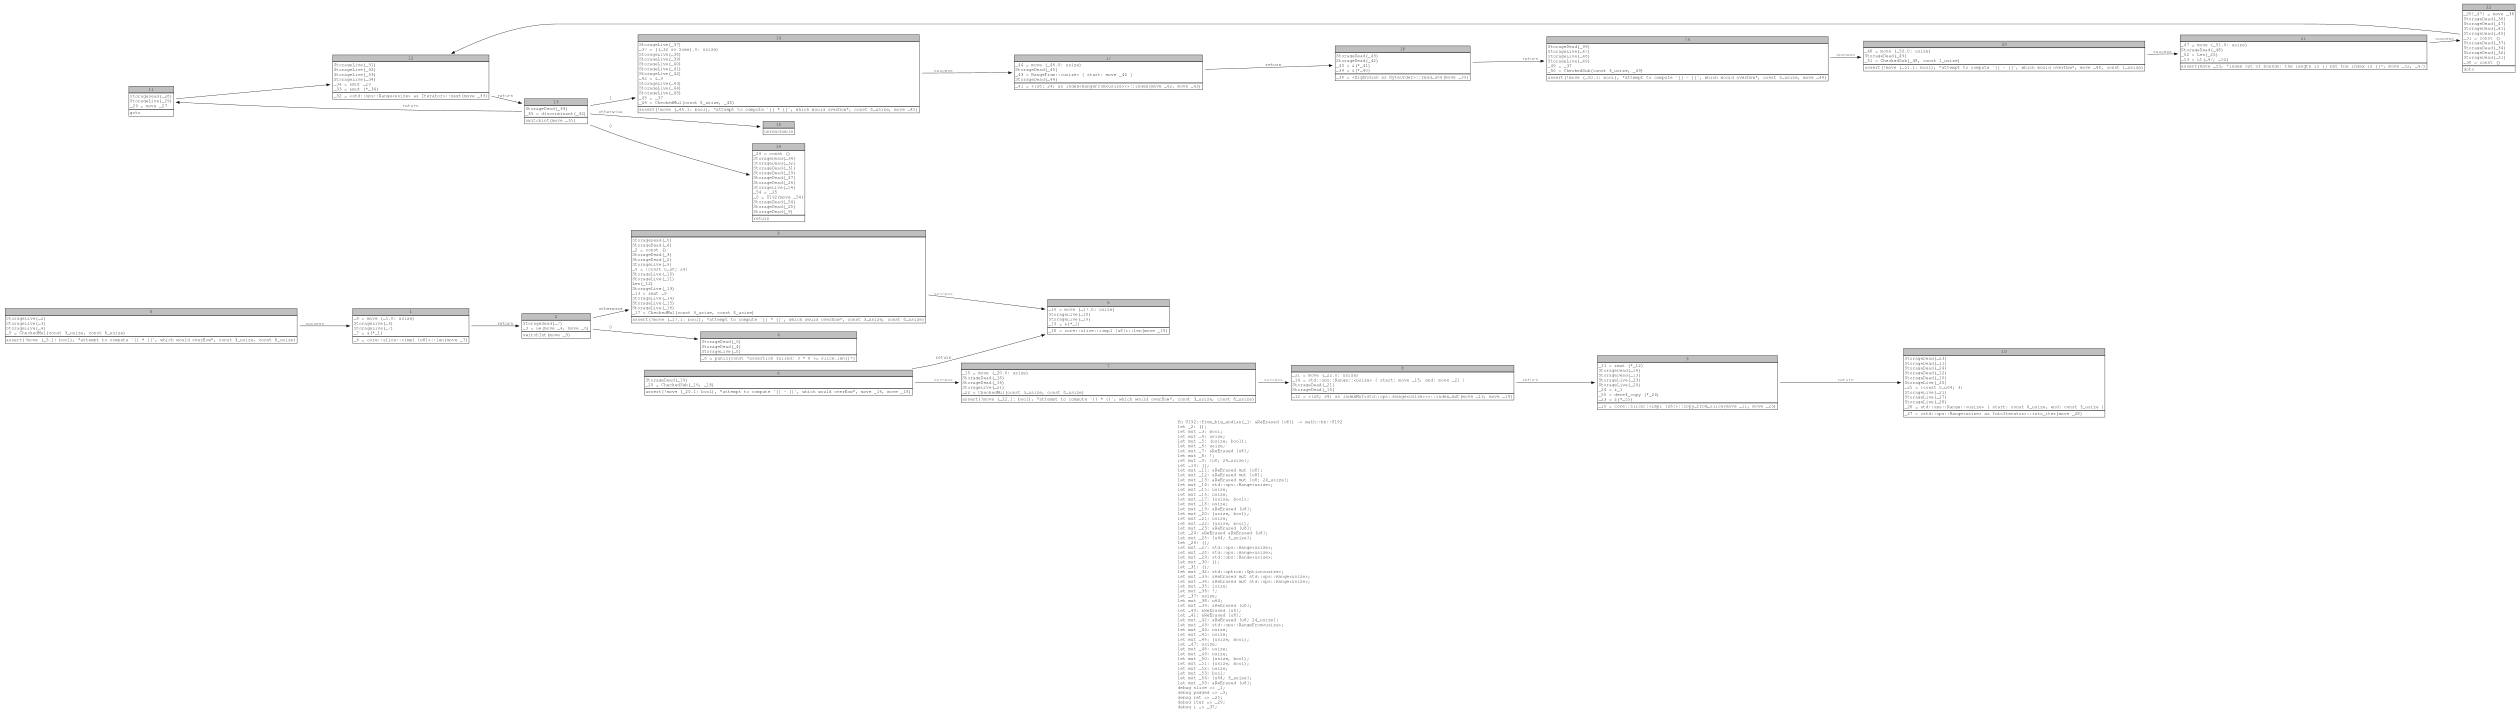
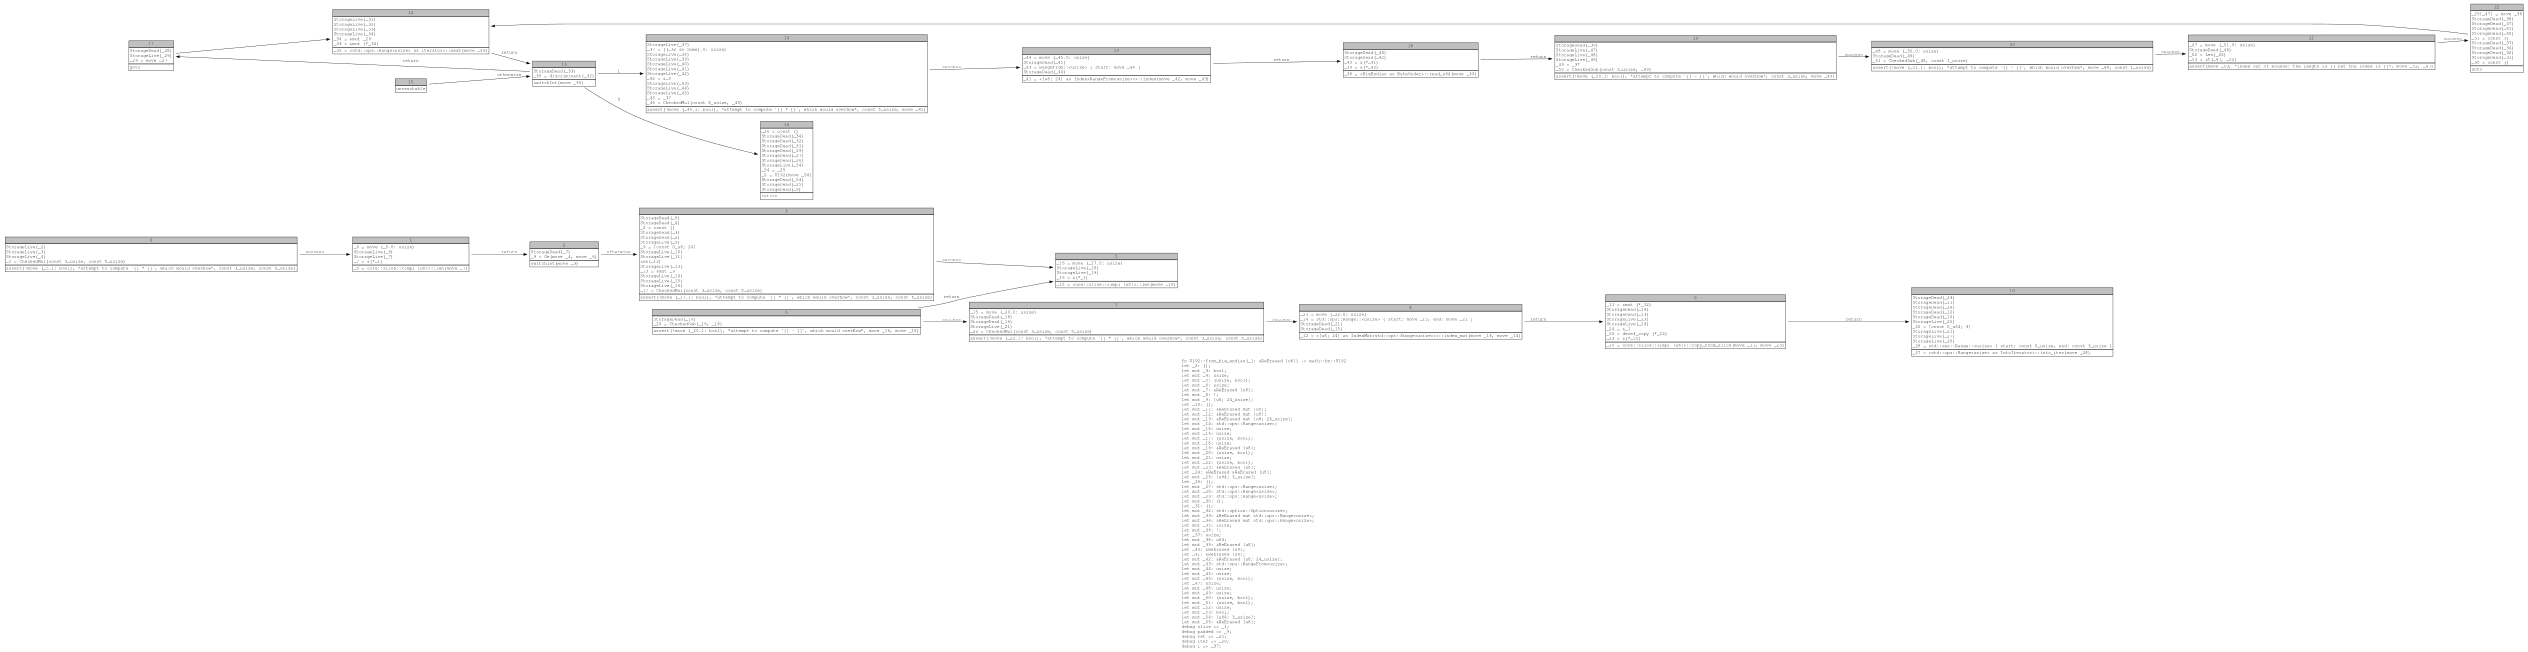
(674, 120) -> (478, 80)
(778, 347) -> none
